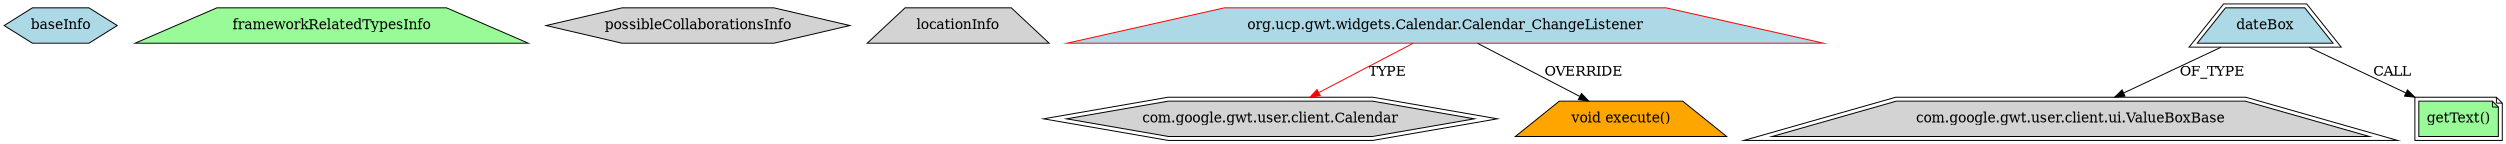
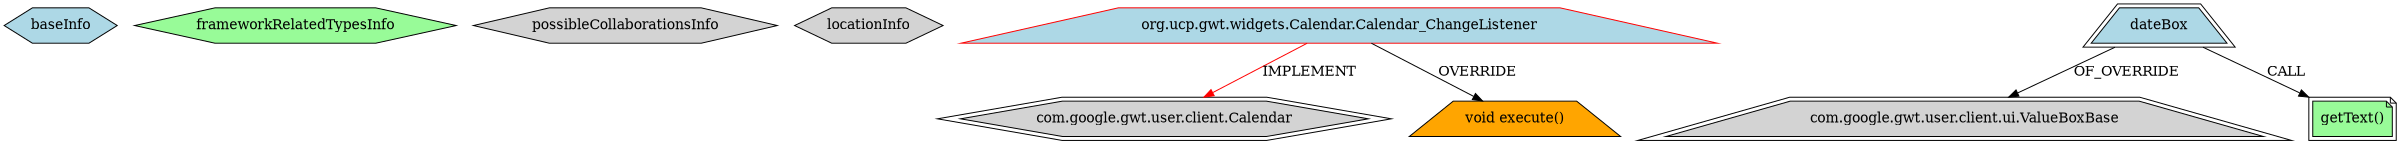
(332, 26) -> (295, 26)
(958, 26) -> (869, 26)
(1388, 72) -> (1309, 72)
(2213, 72) -> (2127, 72)
